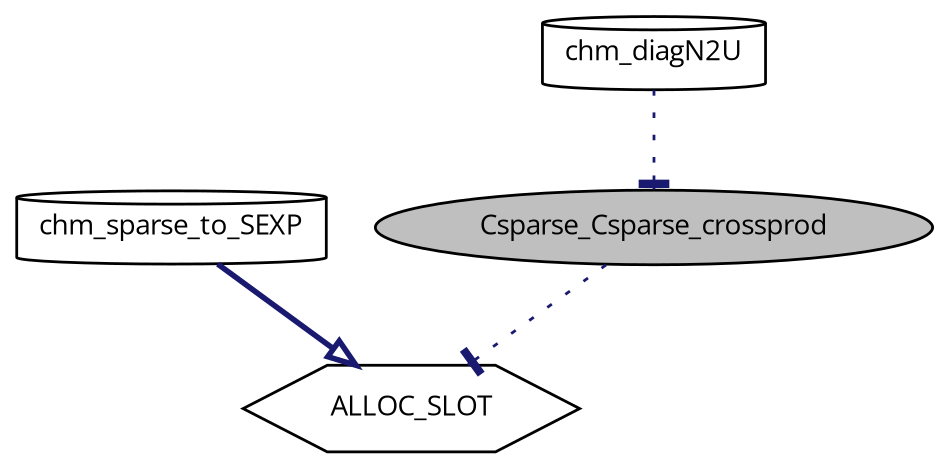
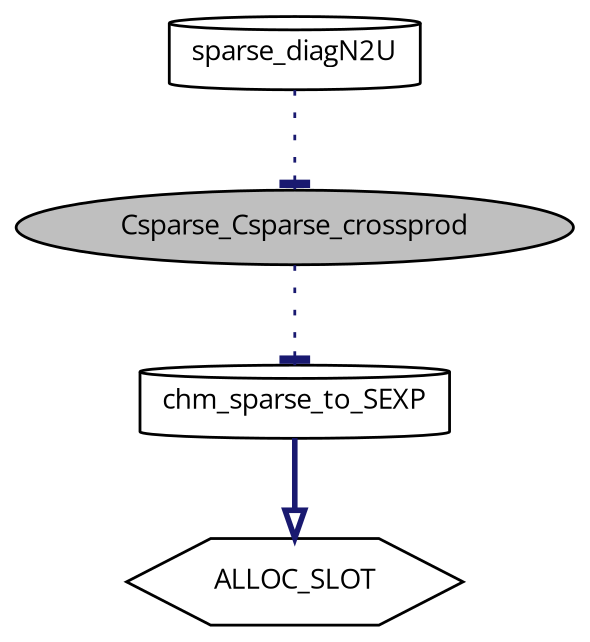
(654, 53) -> (295, 53)
(543, 311) -> (295, 308)
